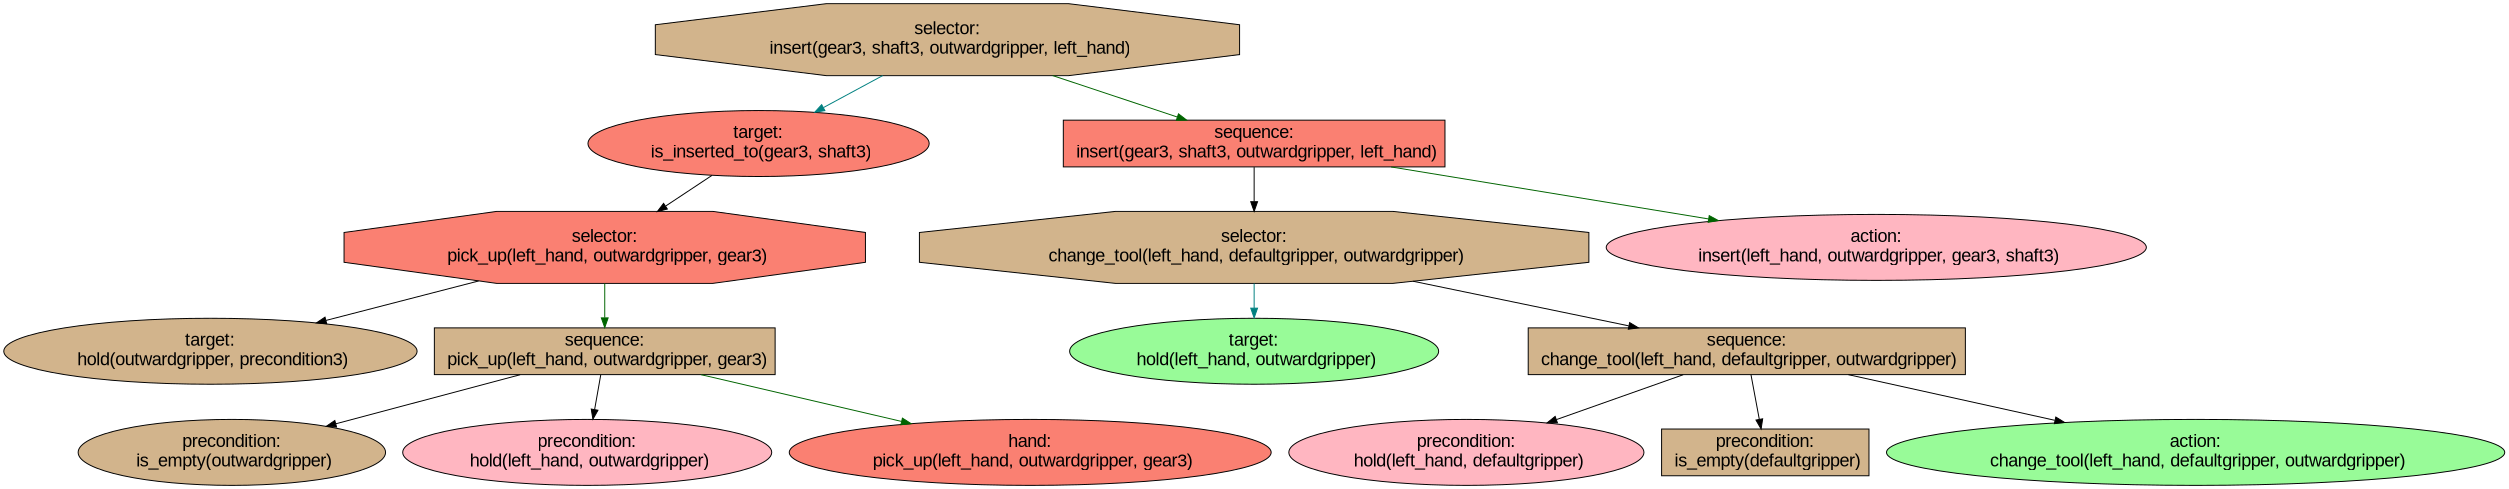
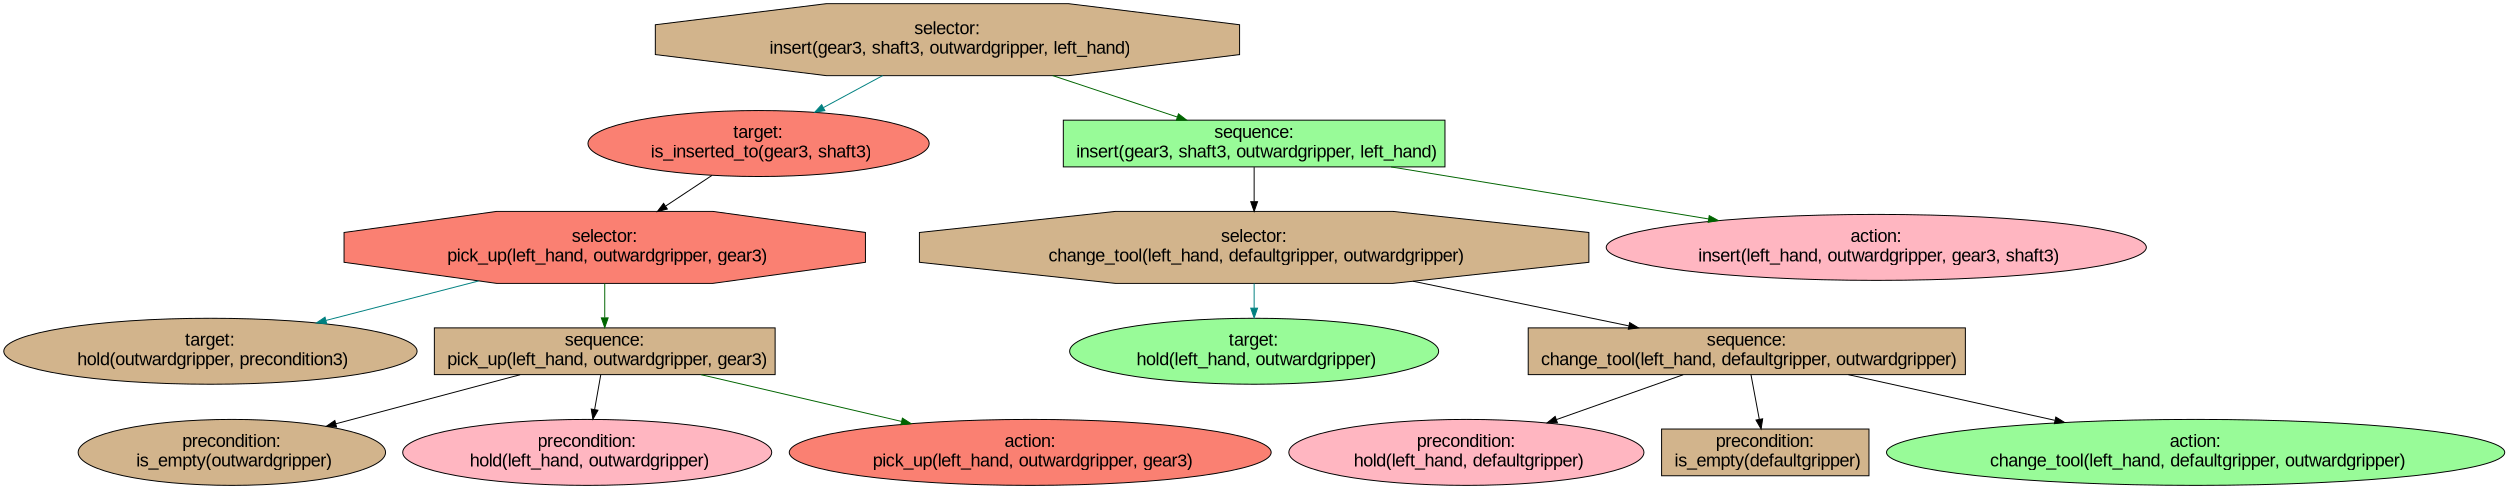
(1254, 144) -> (1254, 144)
(402, 301) -> (402, 301)
(1030, 452) -> (1030, 452)
